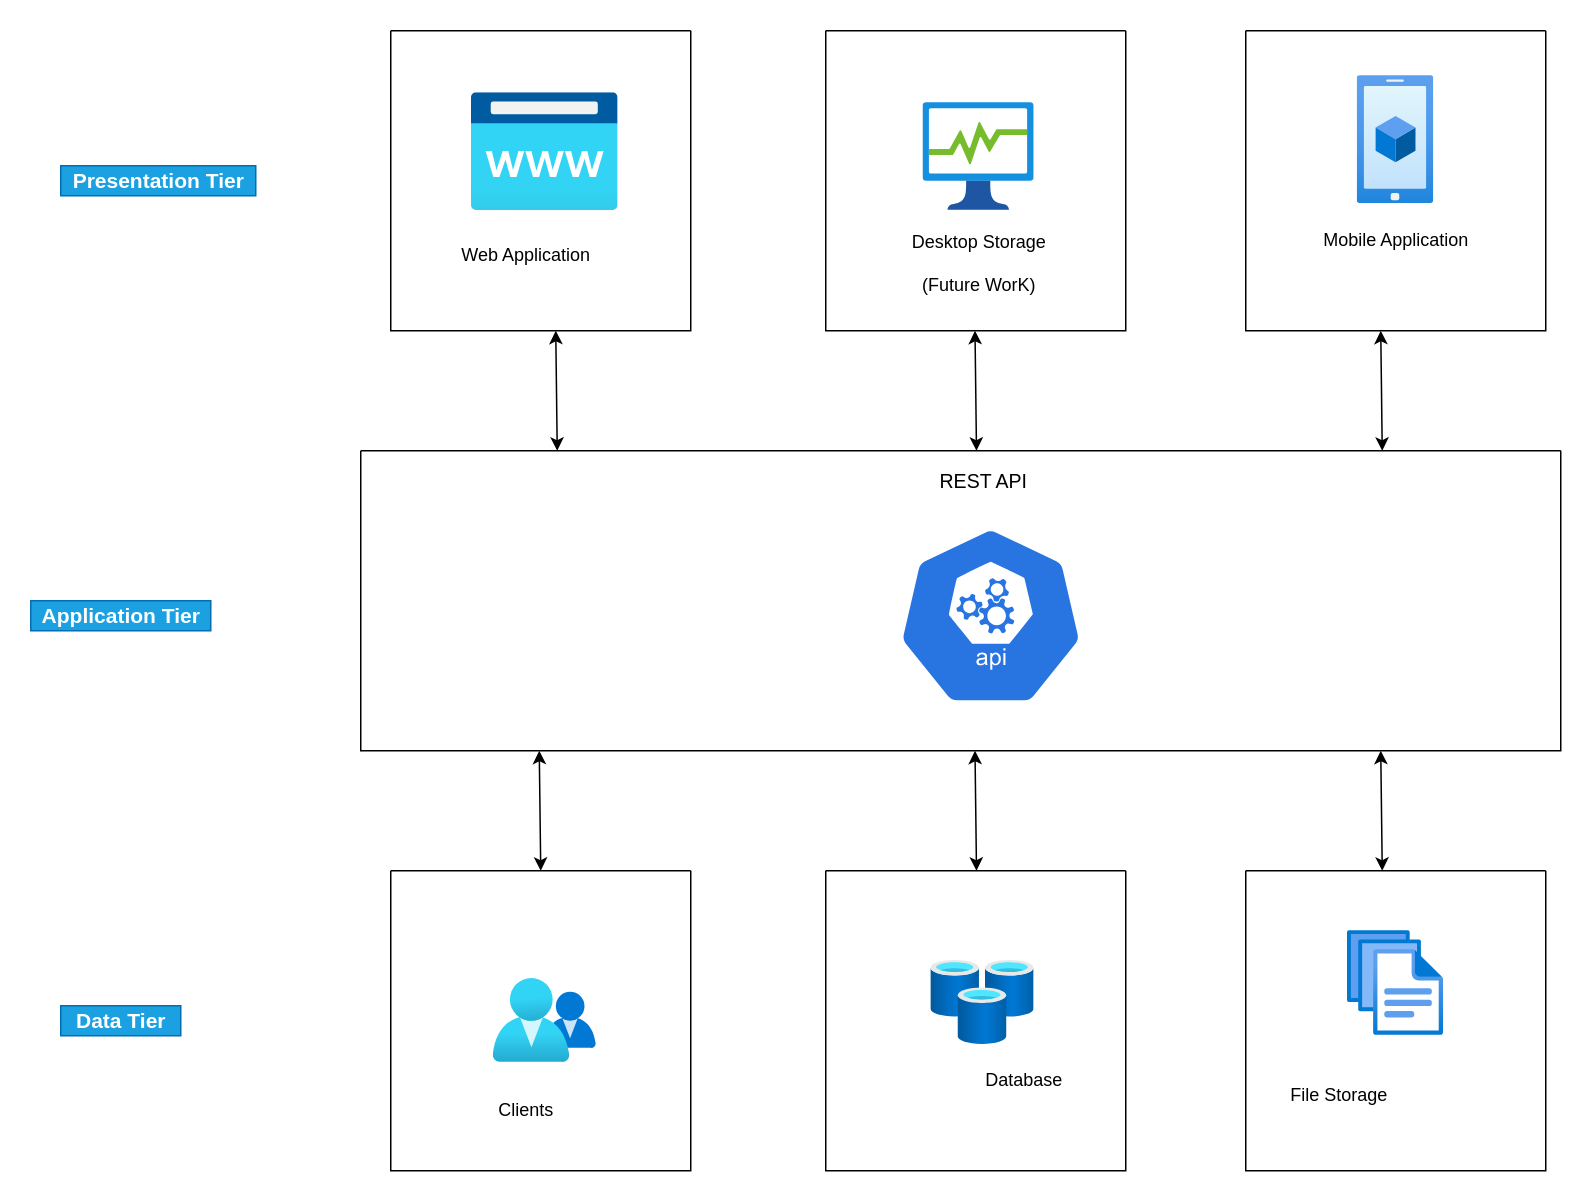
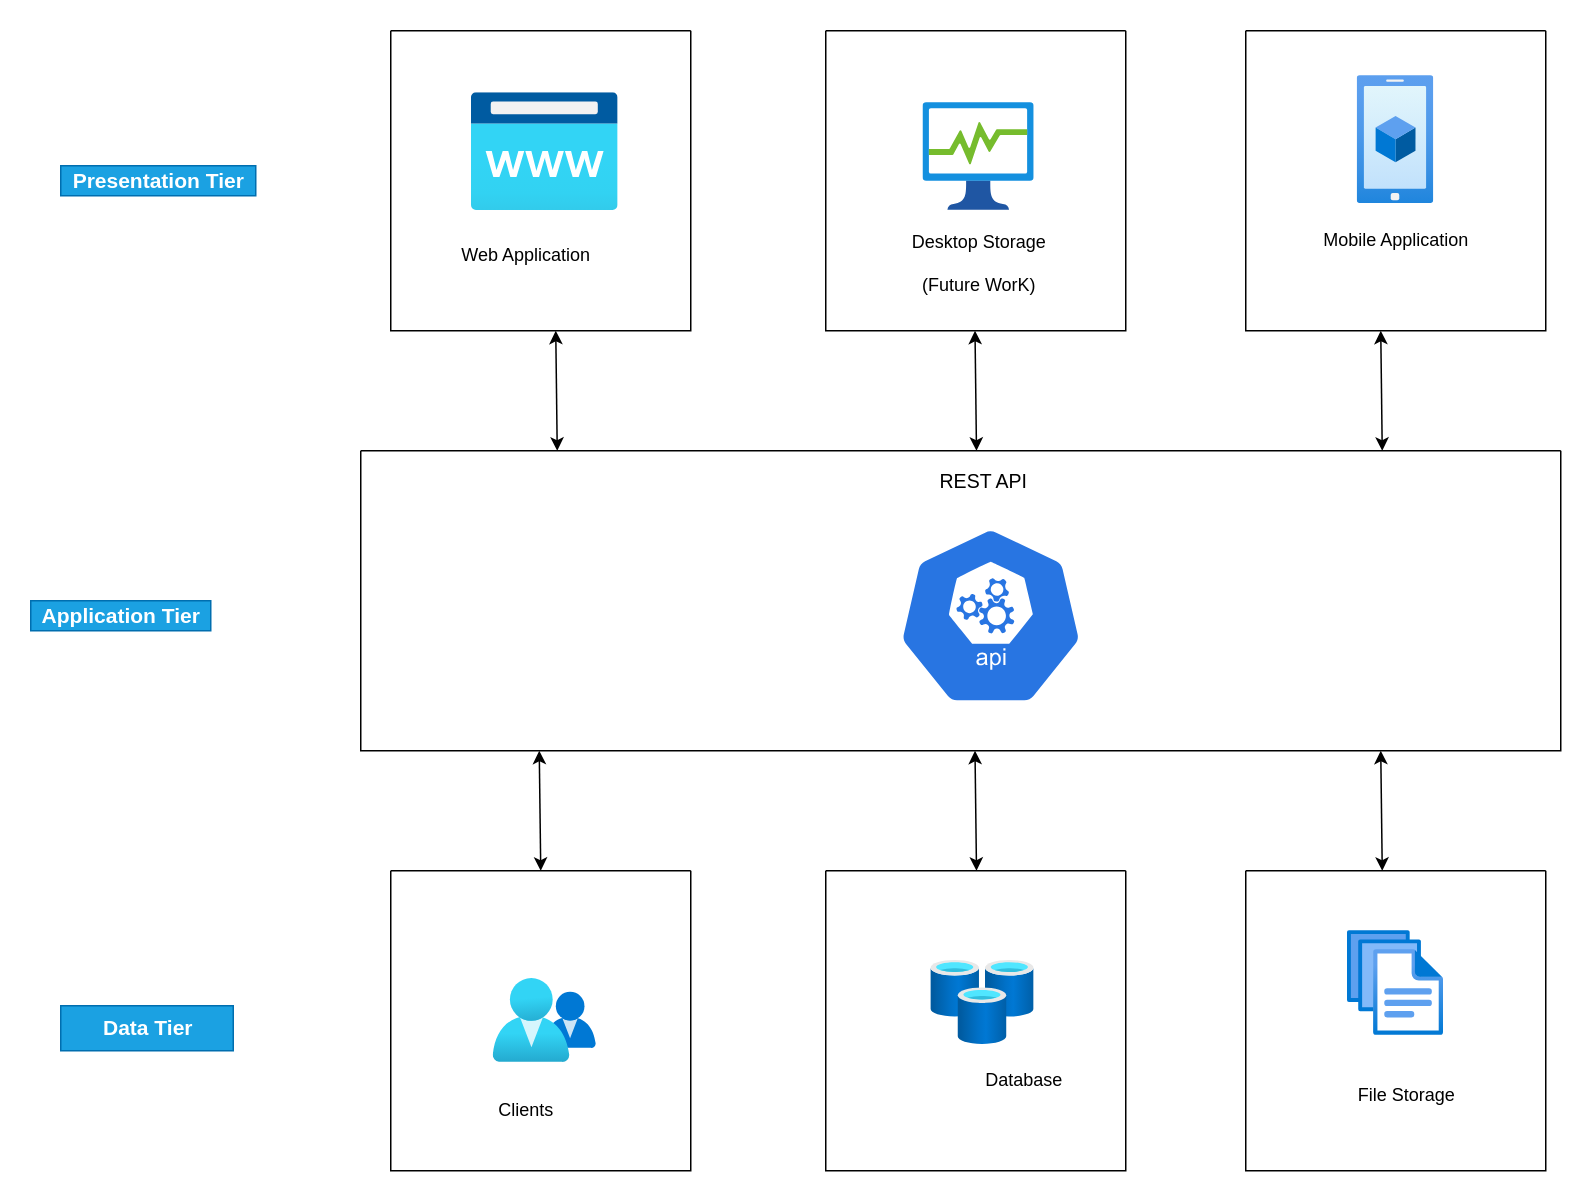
(121, 1021) -> (147, 1028)
(1339, 1096) -> (1406, 1096)
